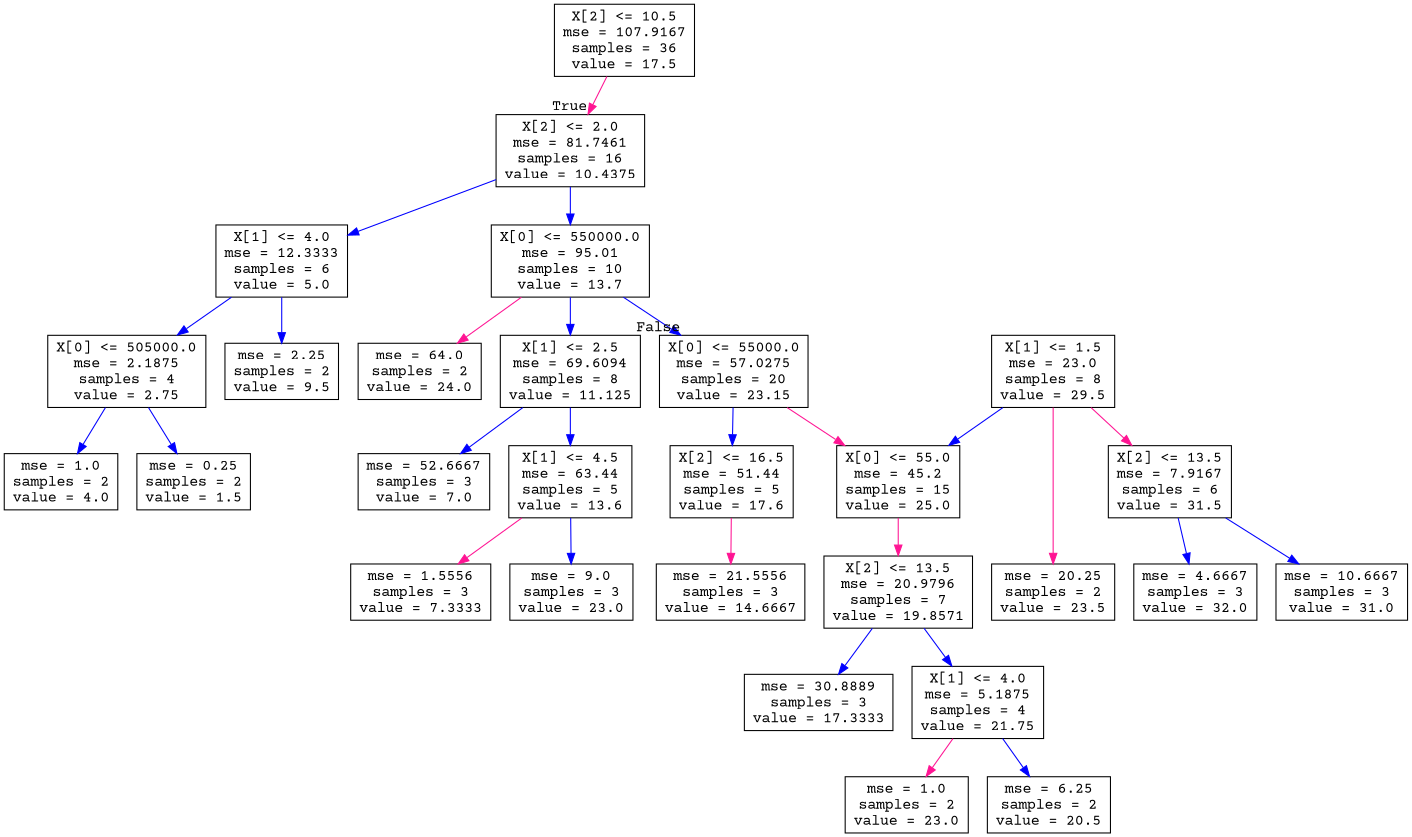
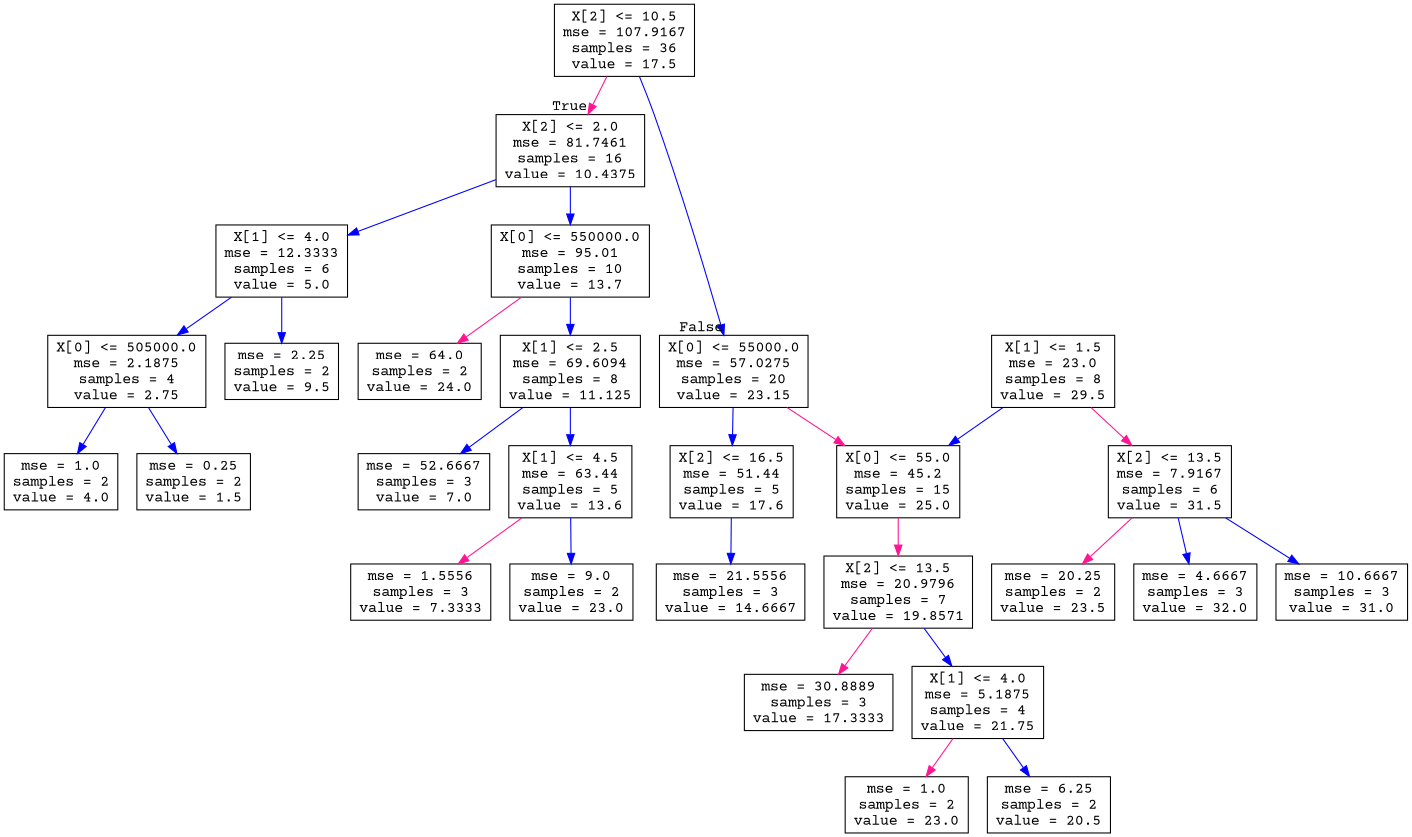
(647, 313) -> (683, 200)
(1053, 480) -> (1111, 537)
(731, 535) -> (731, 535)
(571, 592) -> (571, 592)
(859, 647) -> (859, 647)
